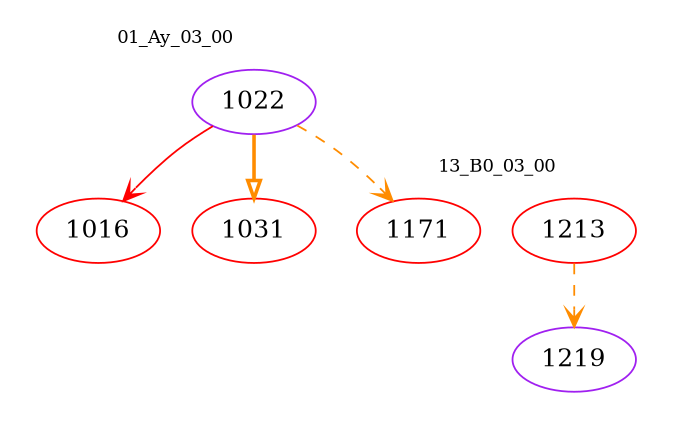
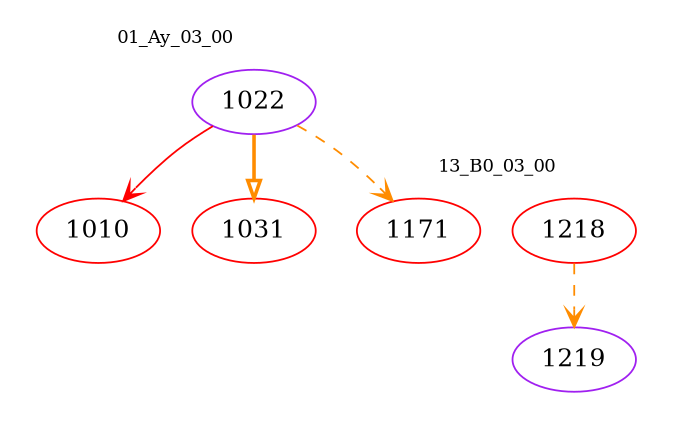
(98, 231) -> (98, 231)
(574, 231) -> (574, 231)
